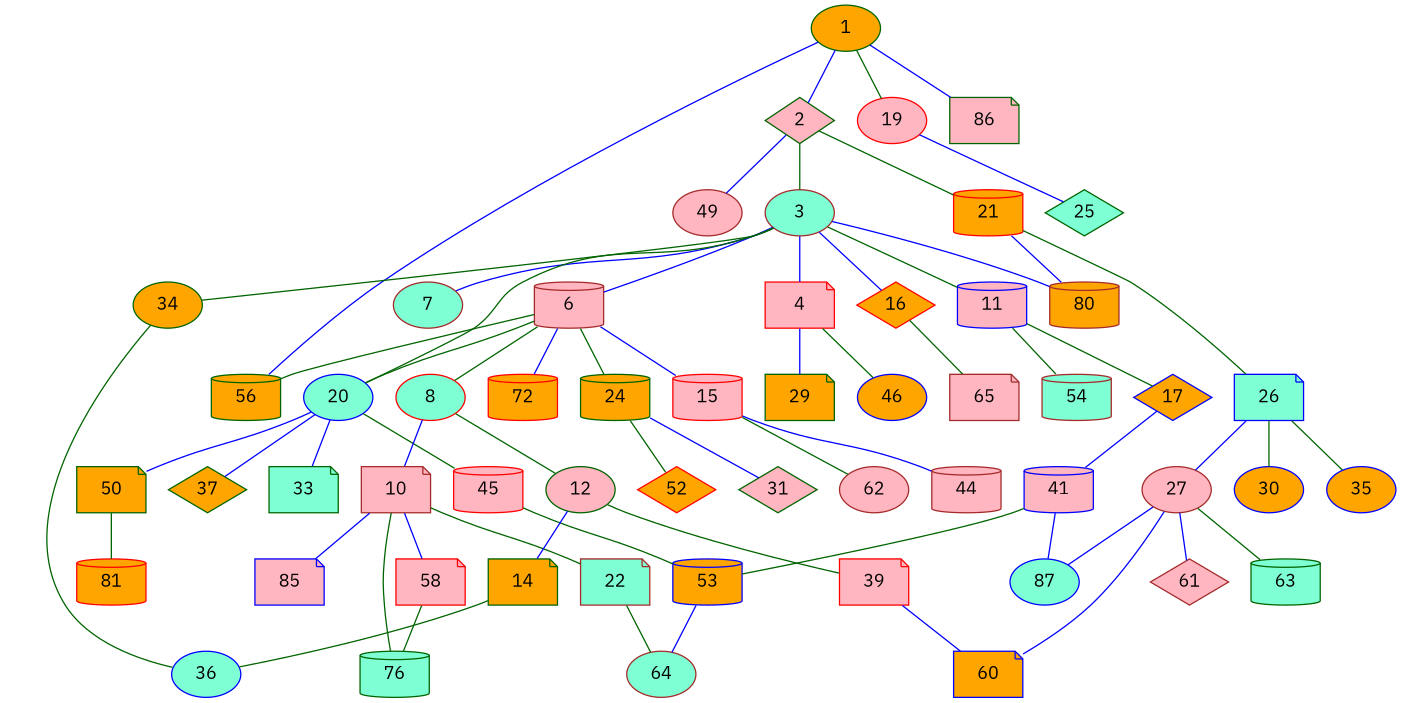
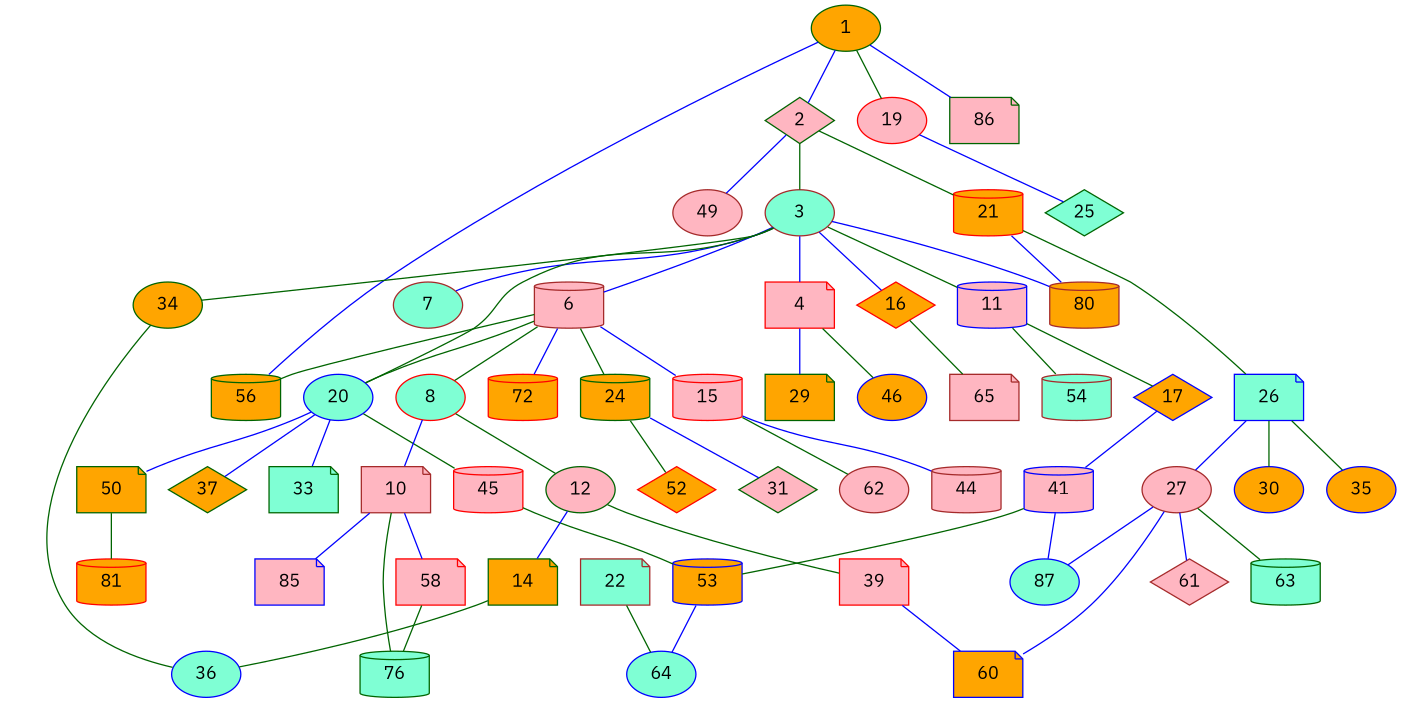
(506, 536) -> none
(661, 674) -> (661, 674)
